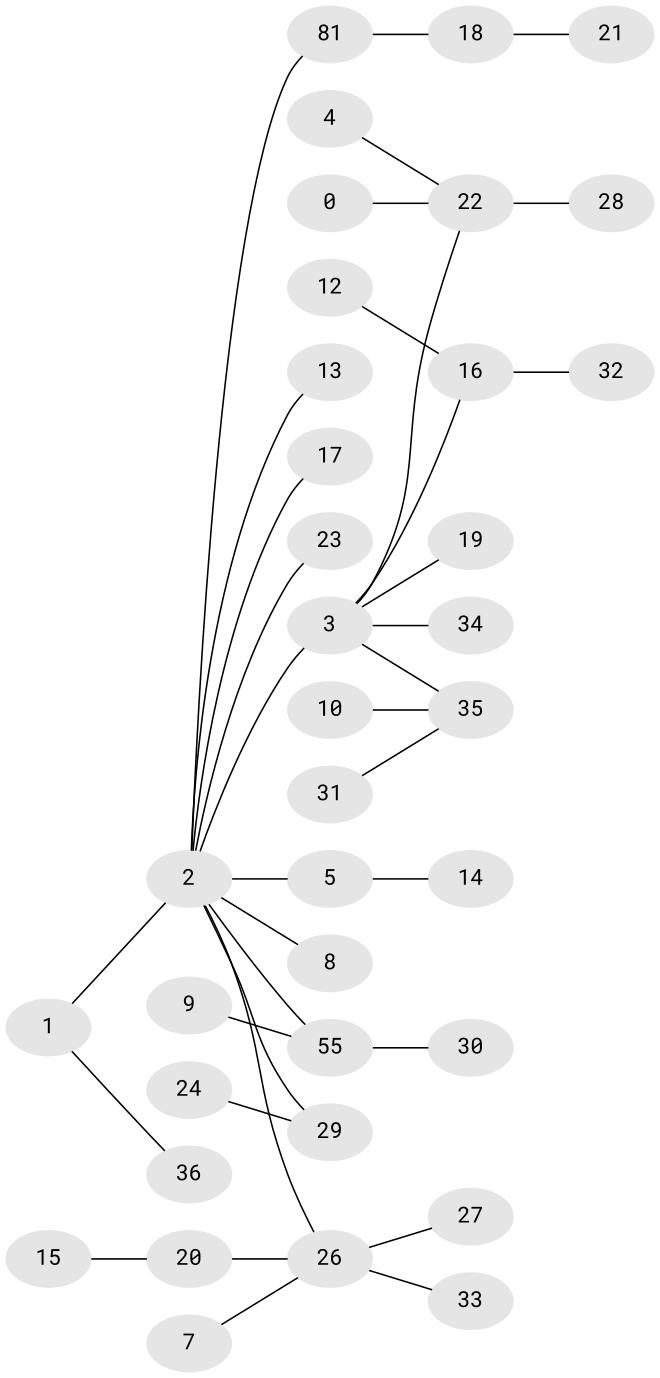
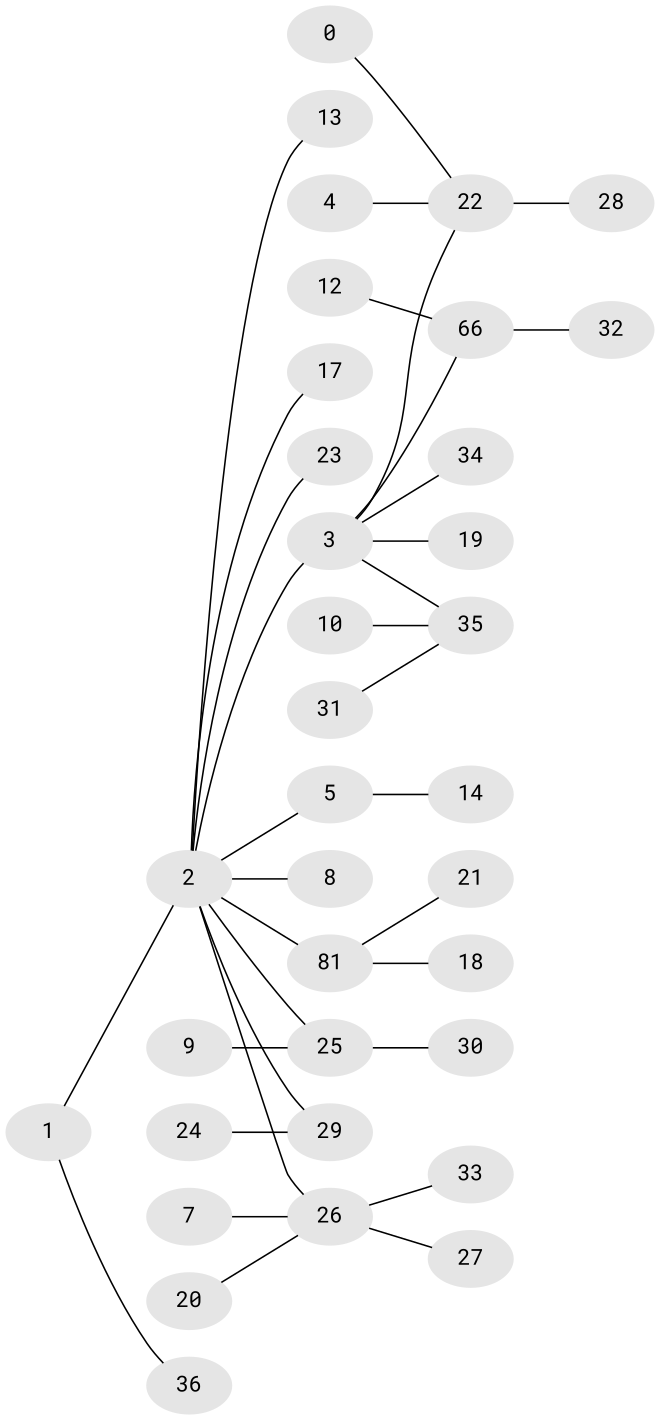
(541, 34) -> (400, 921)
(471, 372) -> (471, 330)
(330, 1048) -> (330, 1048)
(48, 1259) -> none
